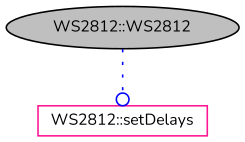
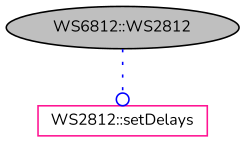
(123, 28) -> (123, 28)
